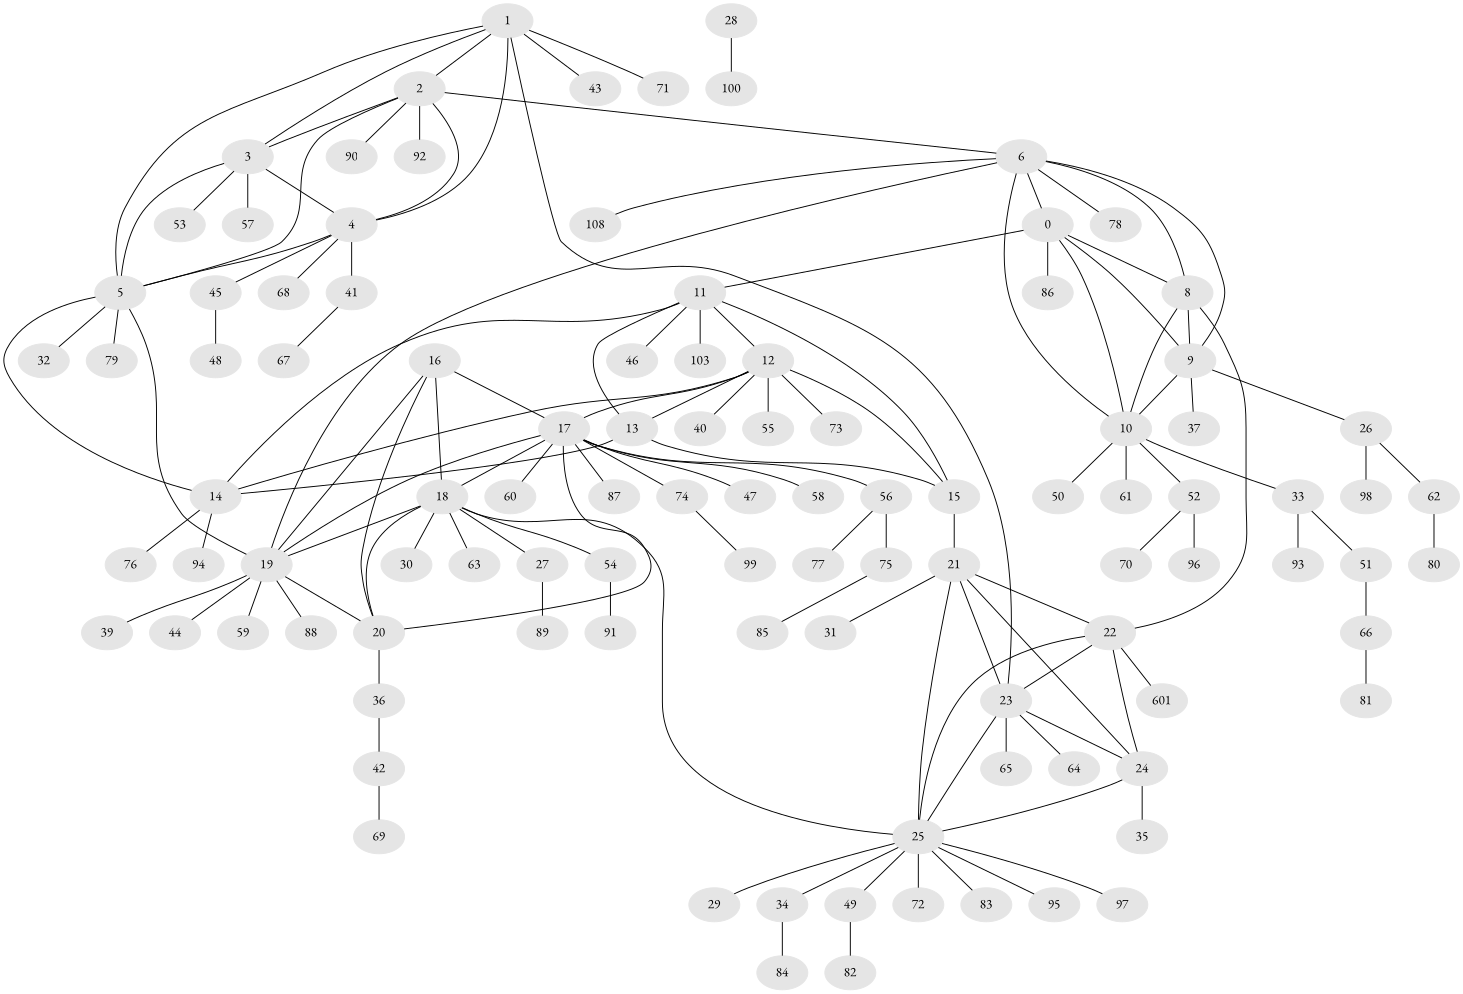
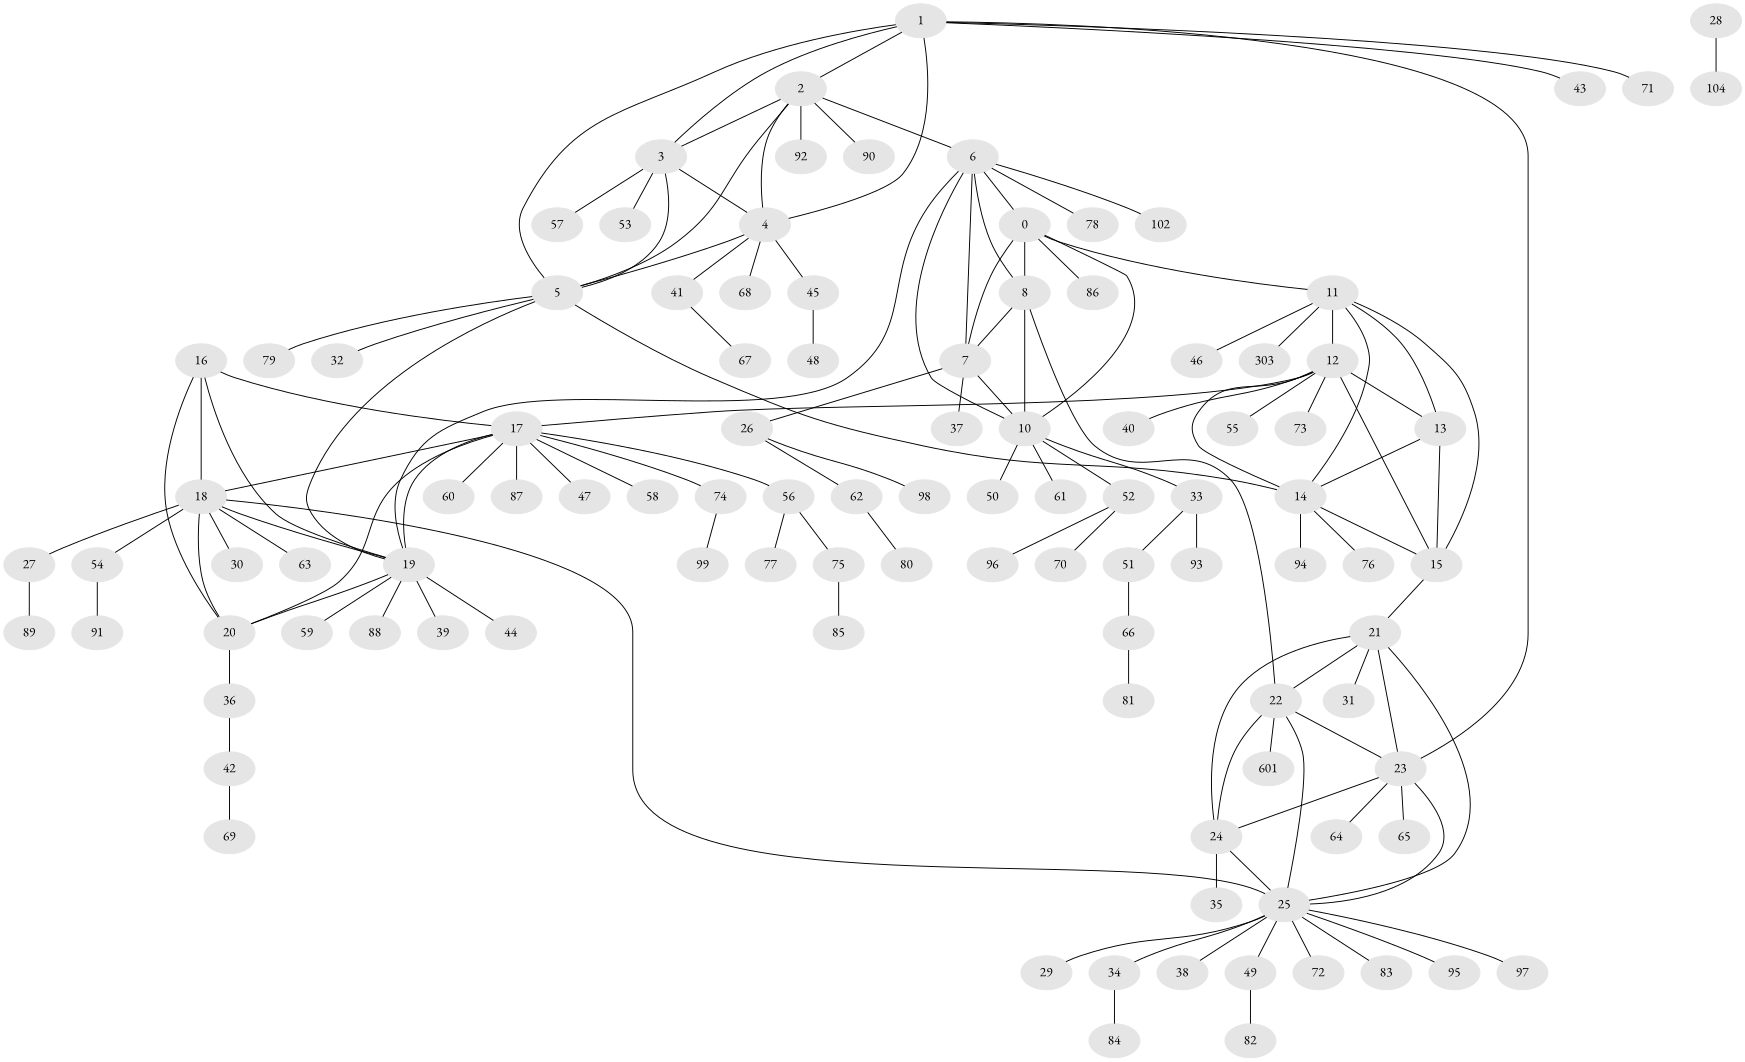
(731, 89) -> (1716, 89)
(595, 225) -> (1161, 225)
(700, 361) -> (1265, 361)
(1190, 361) -> (965, 361)
none -> (1368, 531)
none -> (1182, 973)
